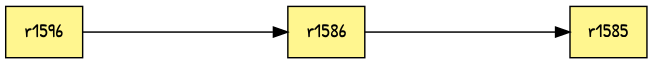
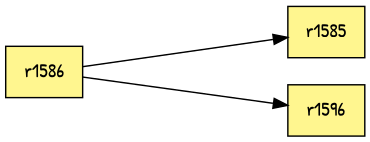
(178, 32) -> (178, 90)
